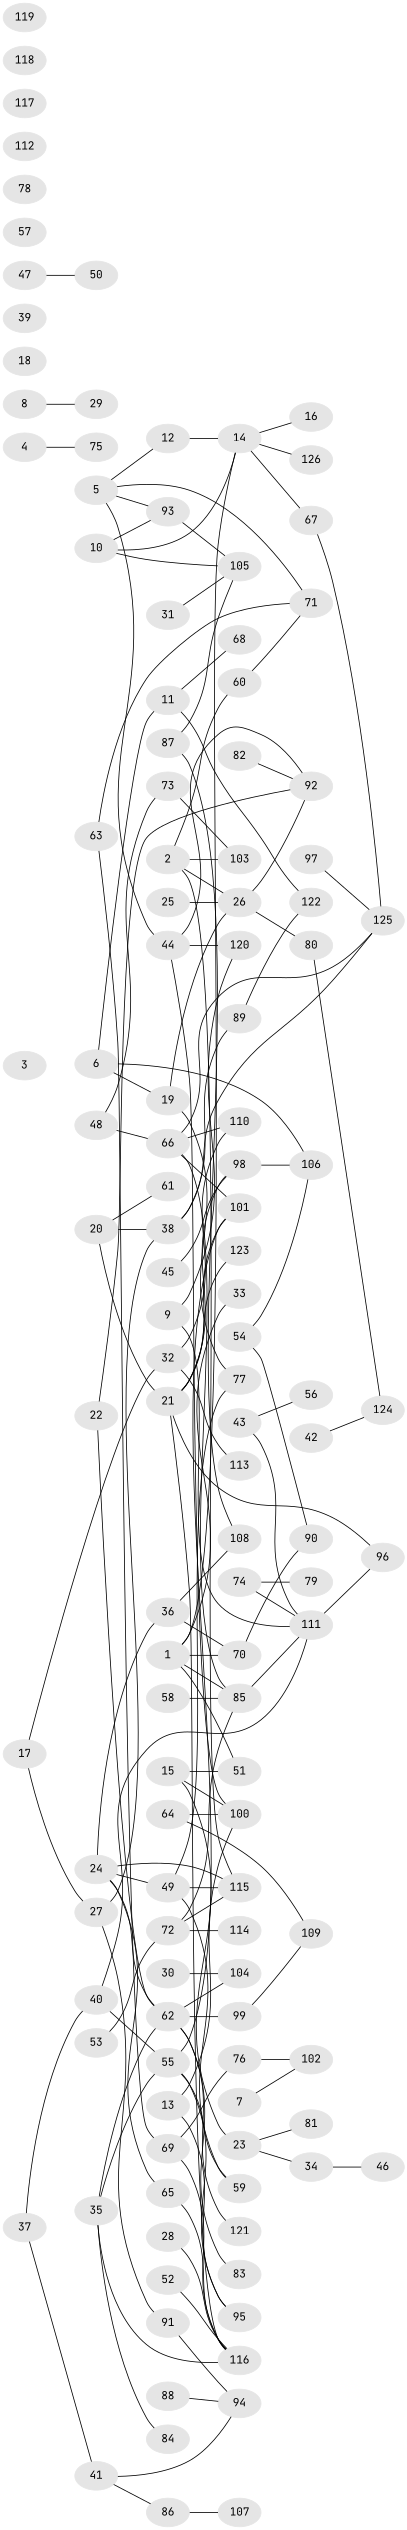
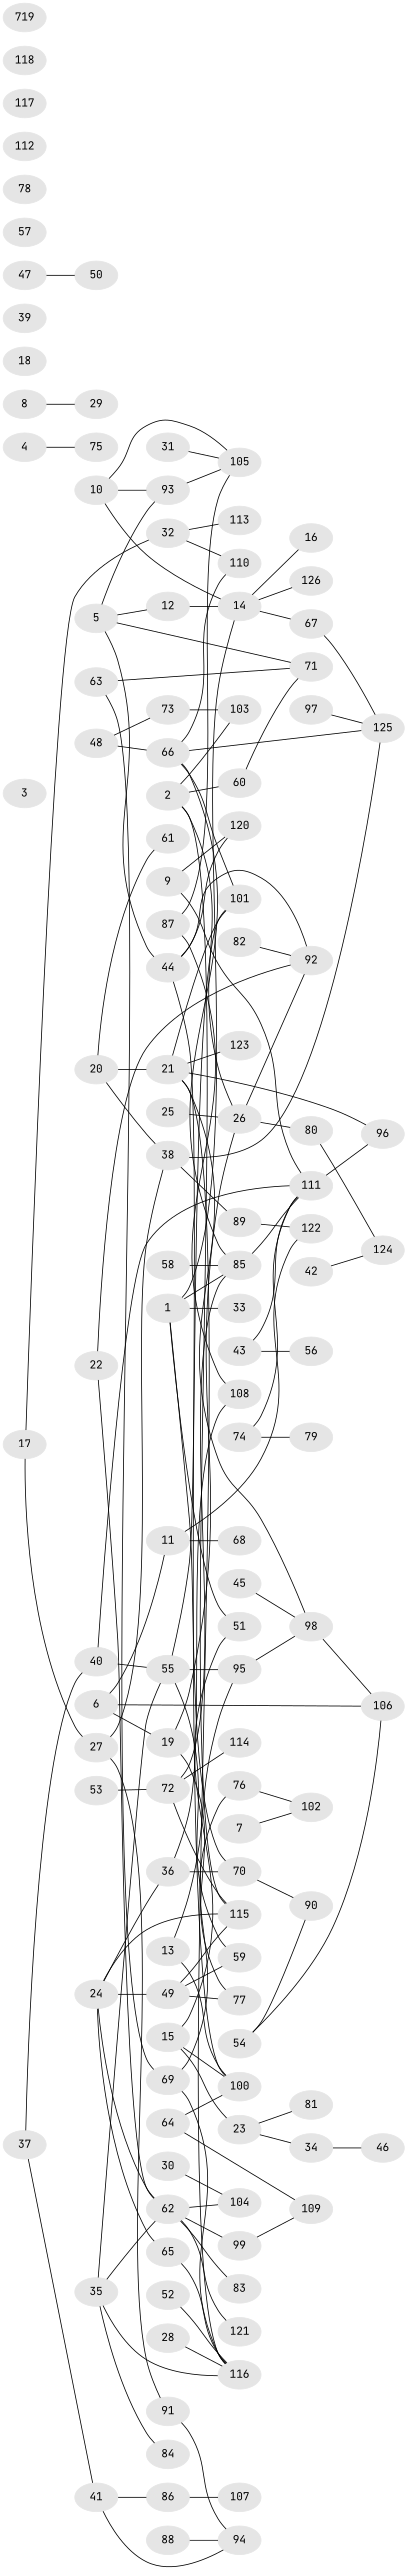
(25, 18) -> (25, 18)
none -> (275, 1648)
